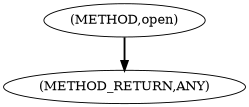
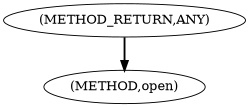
(125, 49) -> (125, 49)
